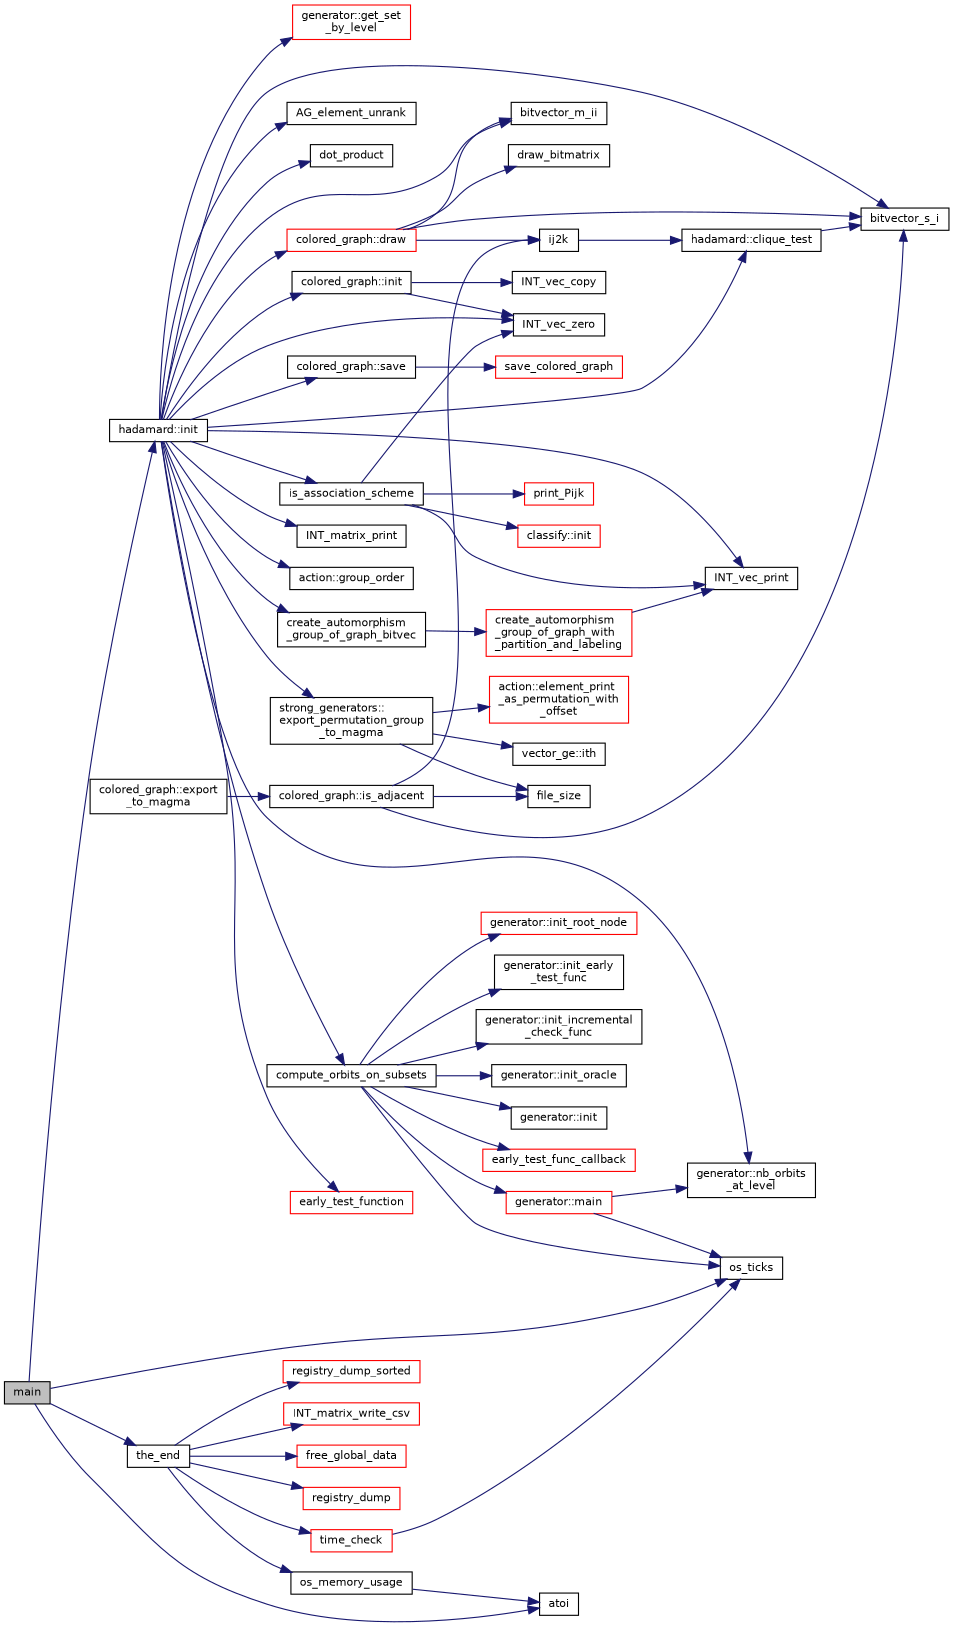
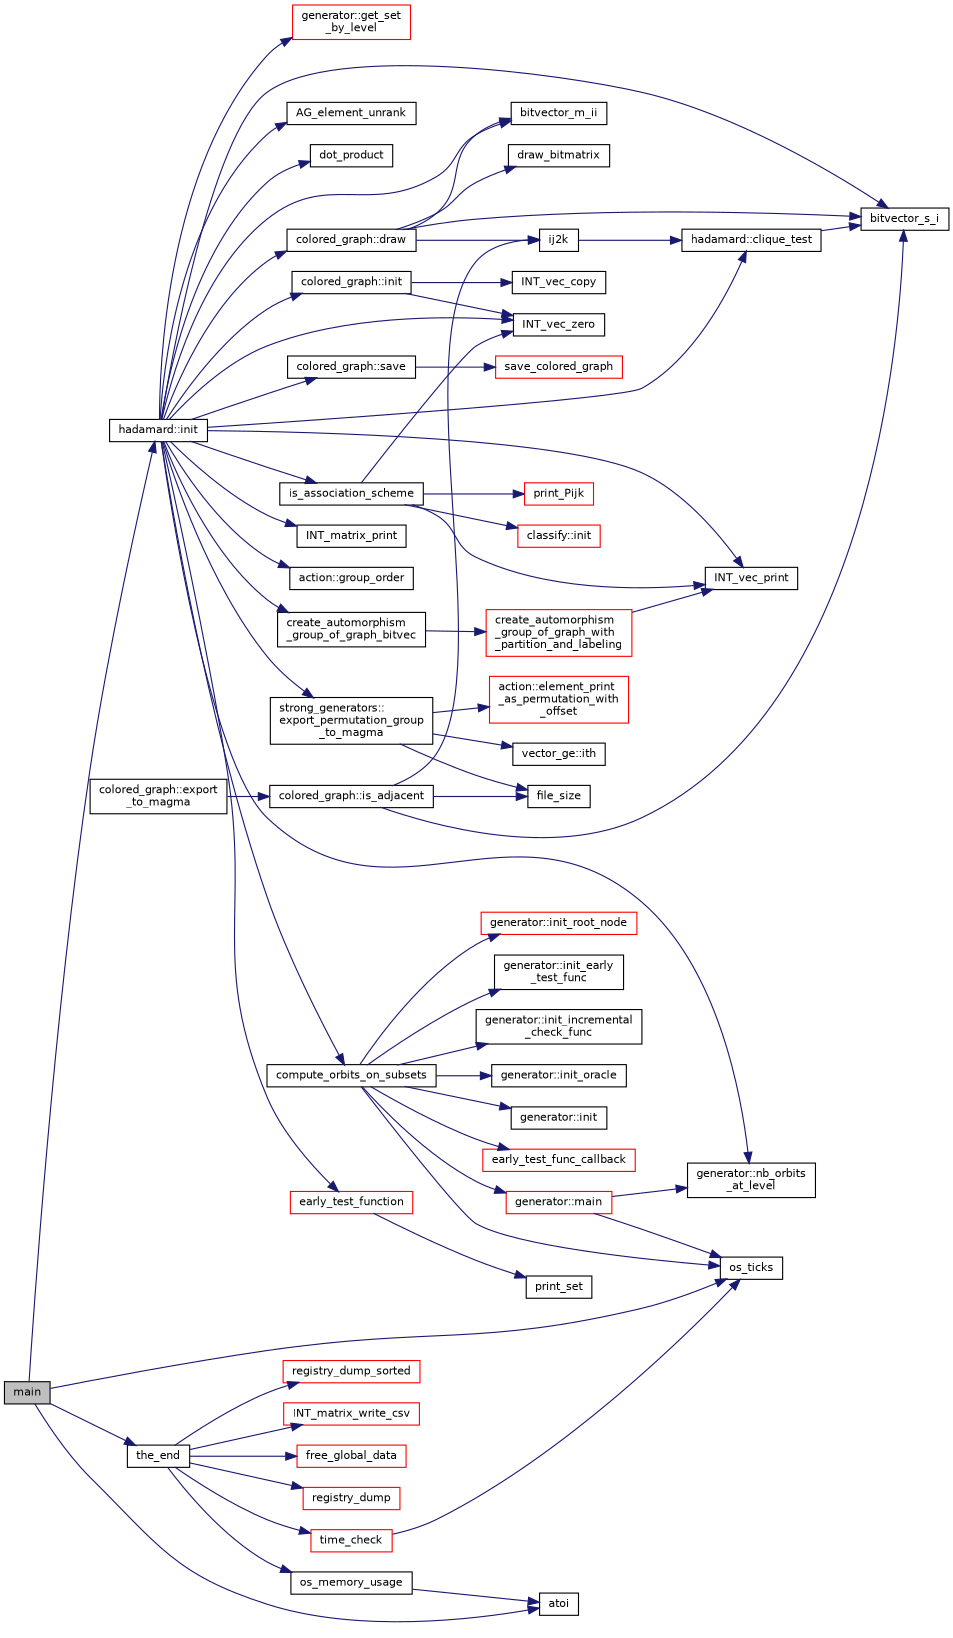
(352, 240) -> (352, 240)
none -> (559, 1287)
